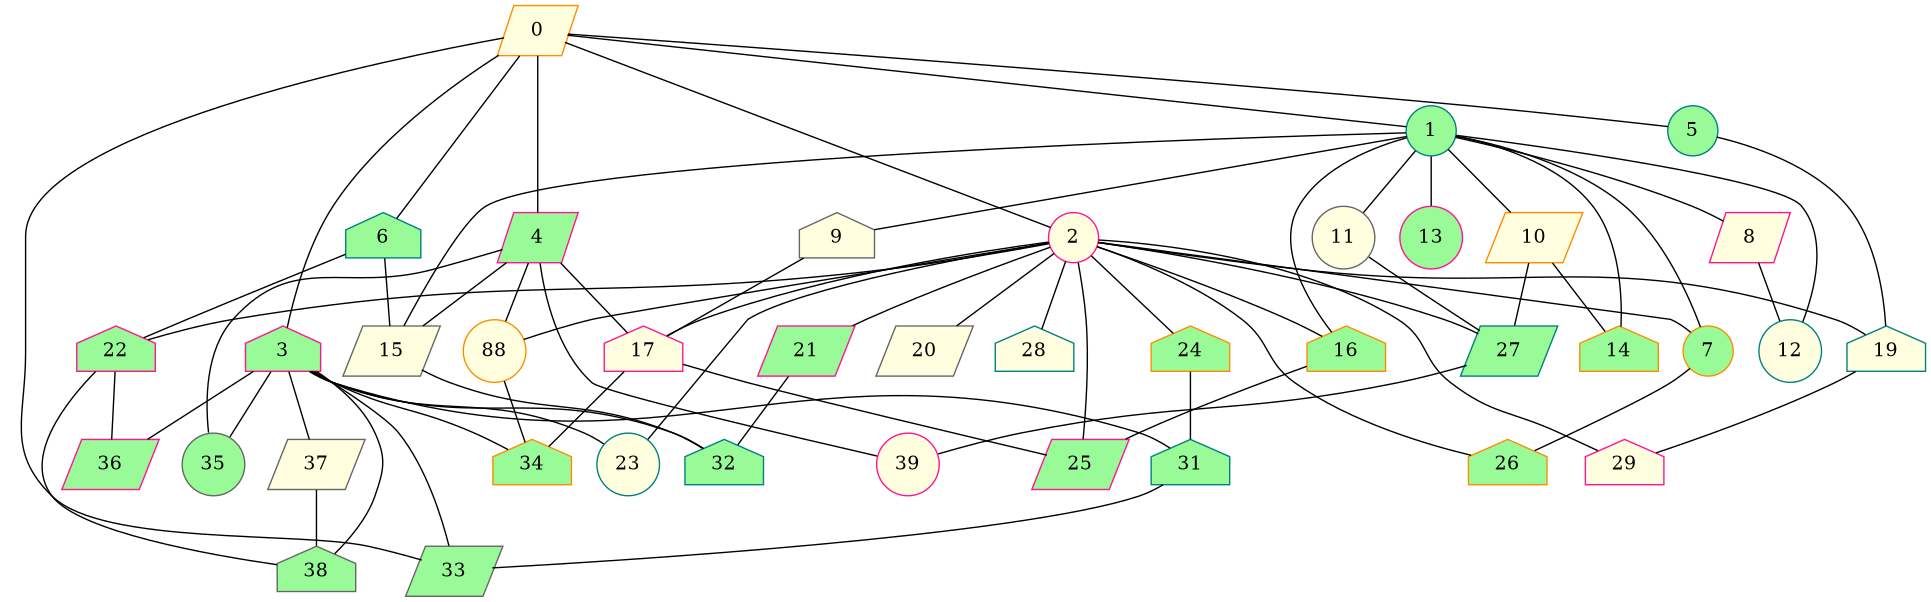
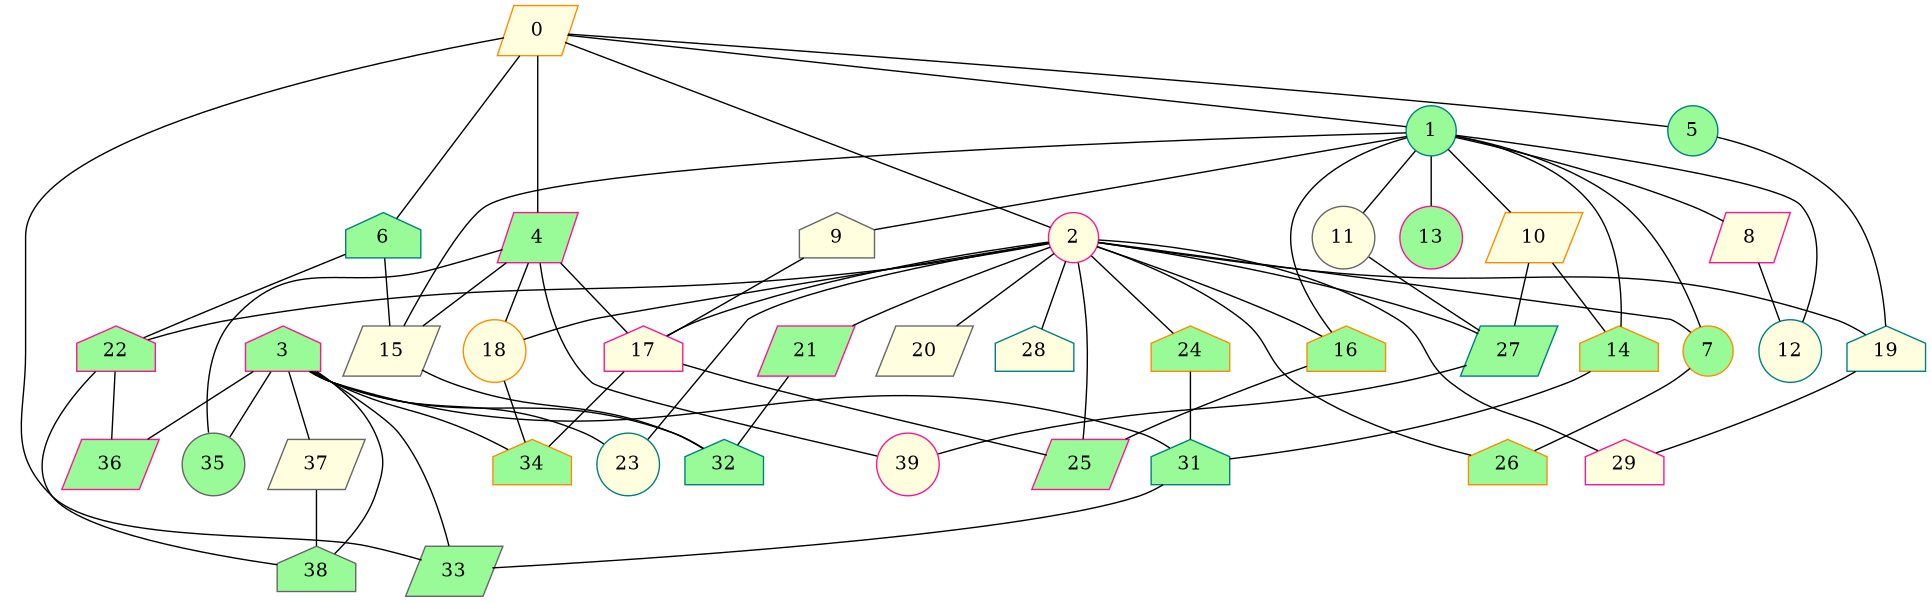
(362, 169) -> none
(495, 351) -> (495, 351)
none -> (1413, 428)
